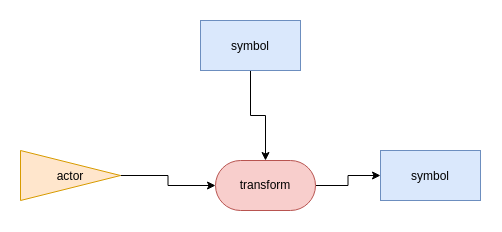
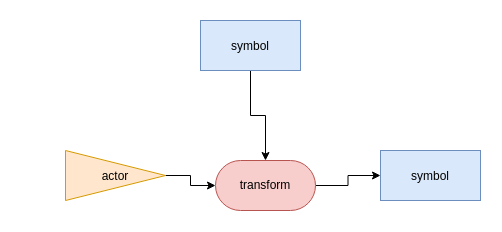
(71, 176) -> (116, 176)
